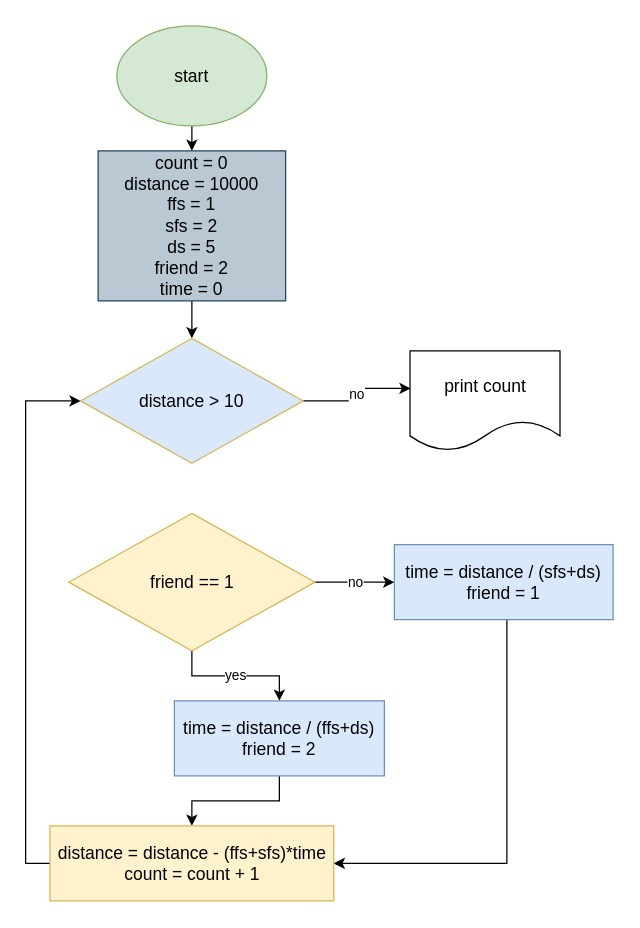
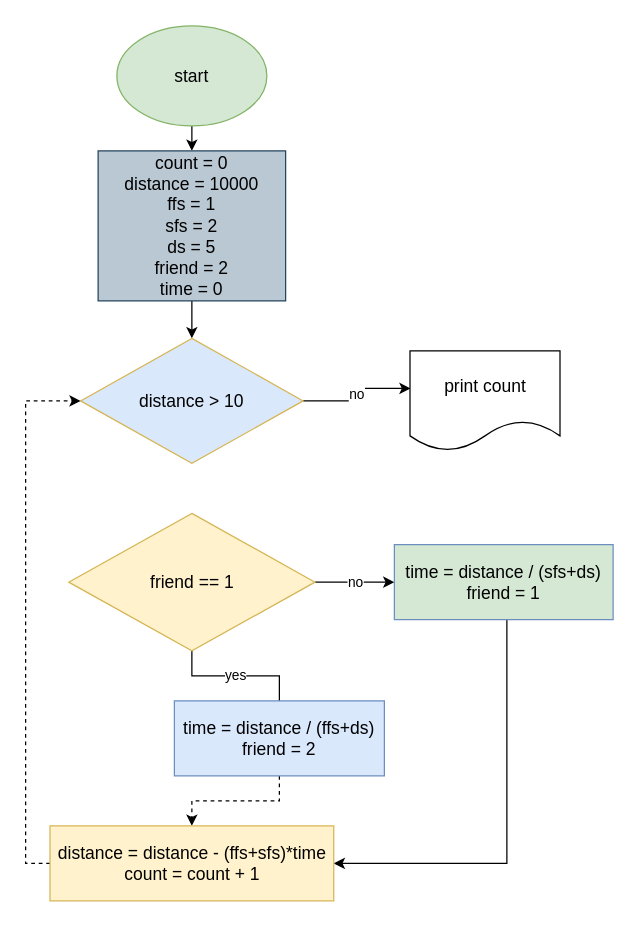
(504, 582) -> (504, 582)
(26, 620) -> (26, 620)
(279, 691) -> (279, 694)
(239, 801) -> (239, 801)
